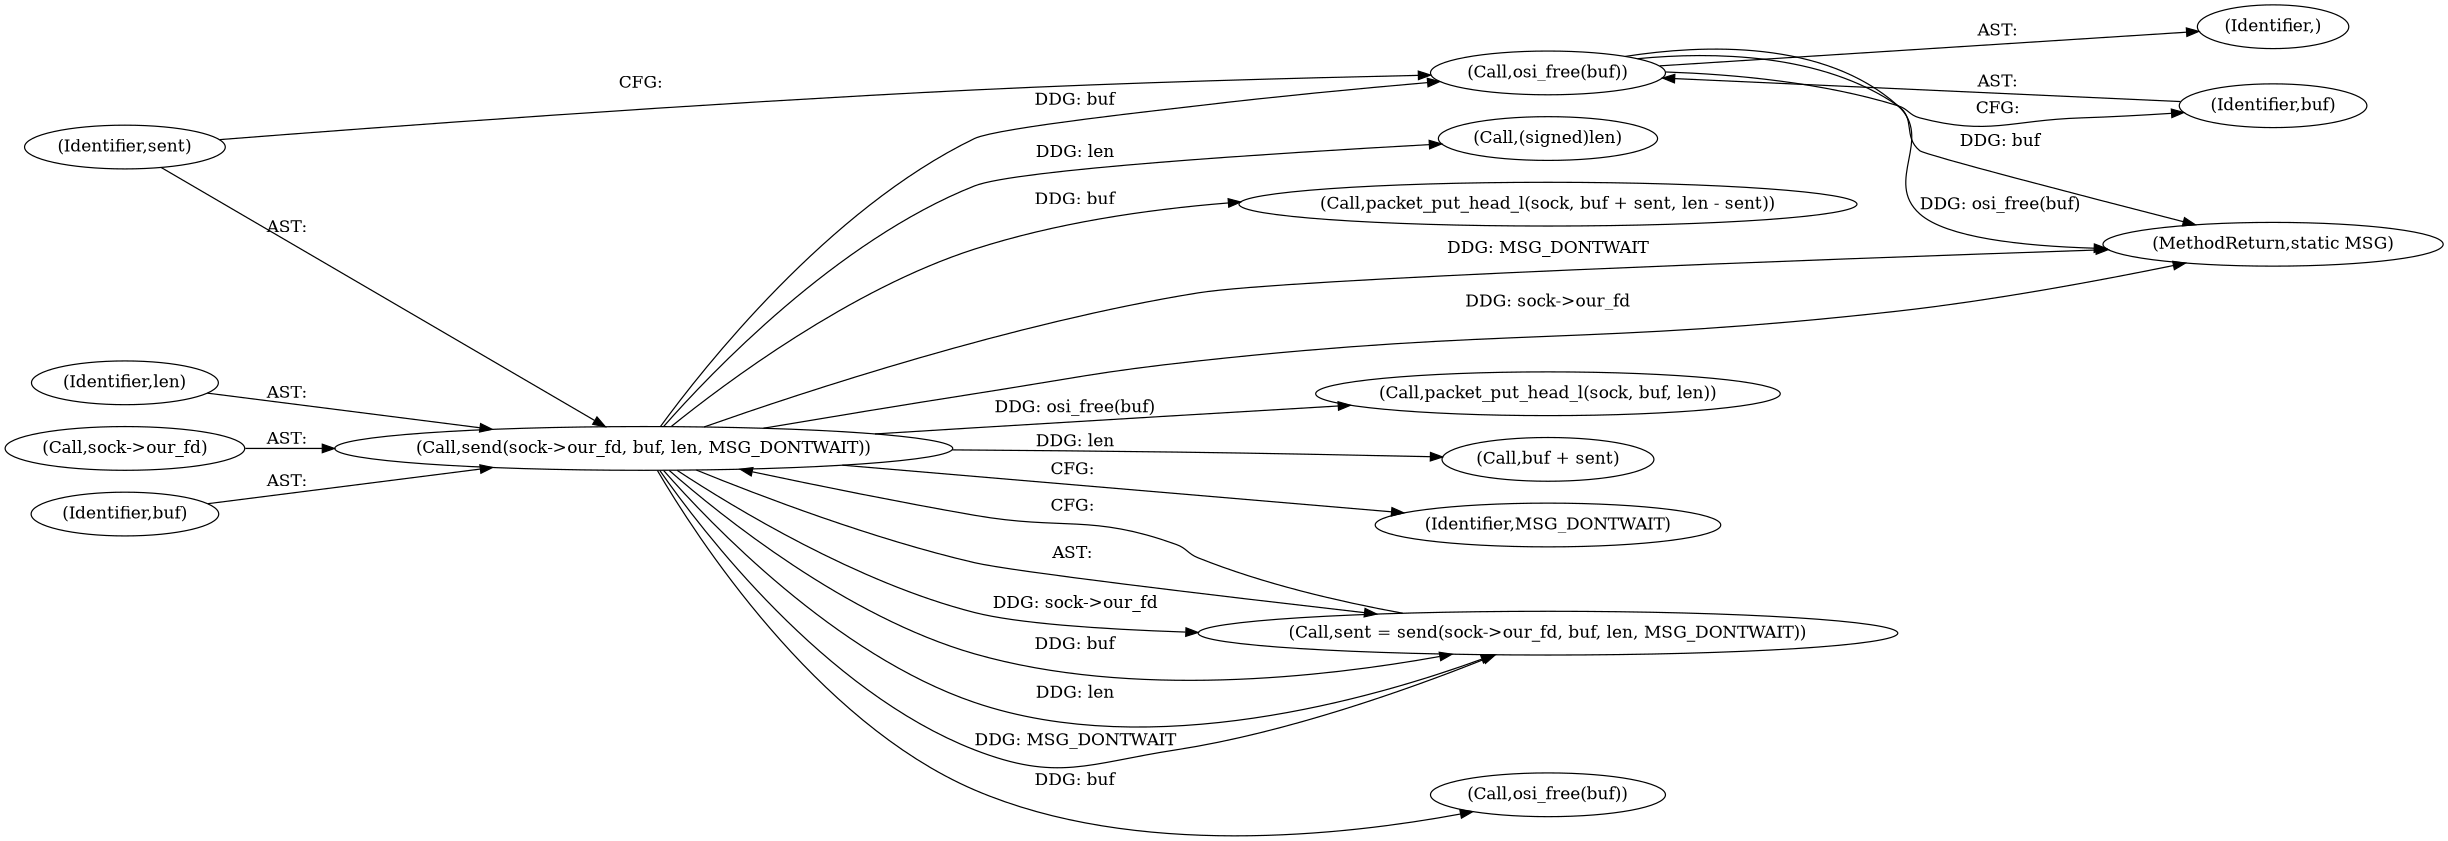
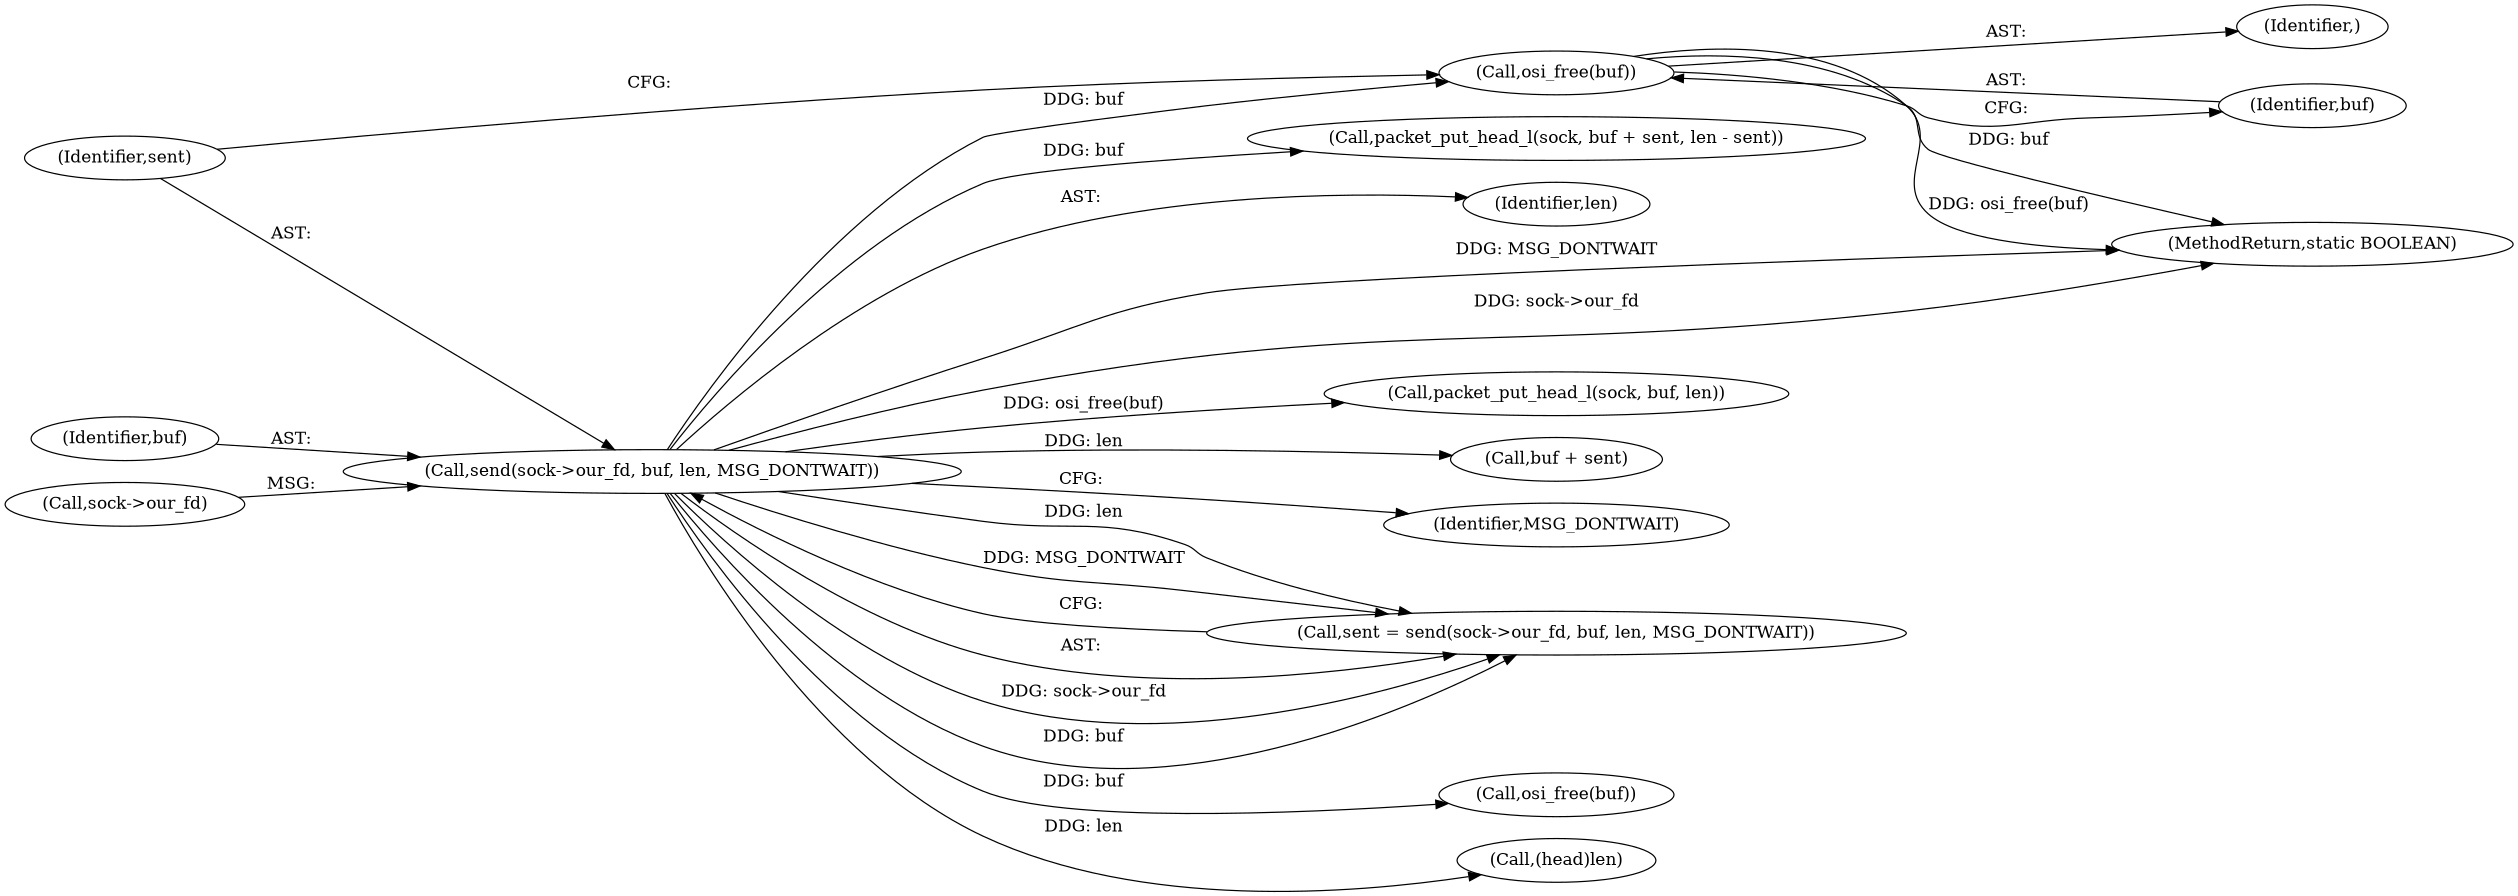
(1548, 139) -> (1557, 860)
(2273, 244) -> (2312, 244)
(344, 410) -> (1035, 233)
(290, 439) -> (294, 484)
